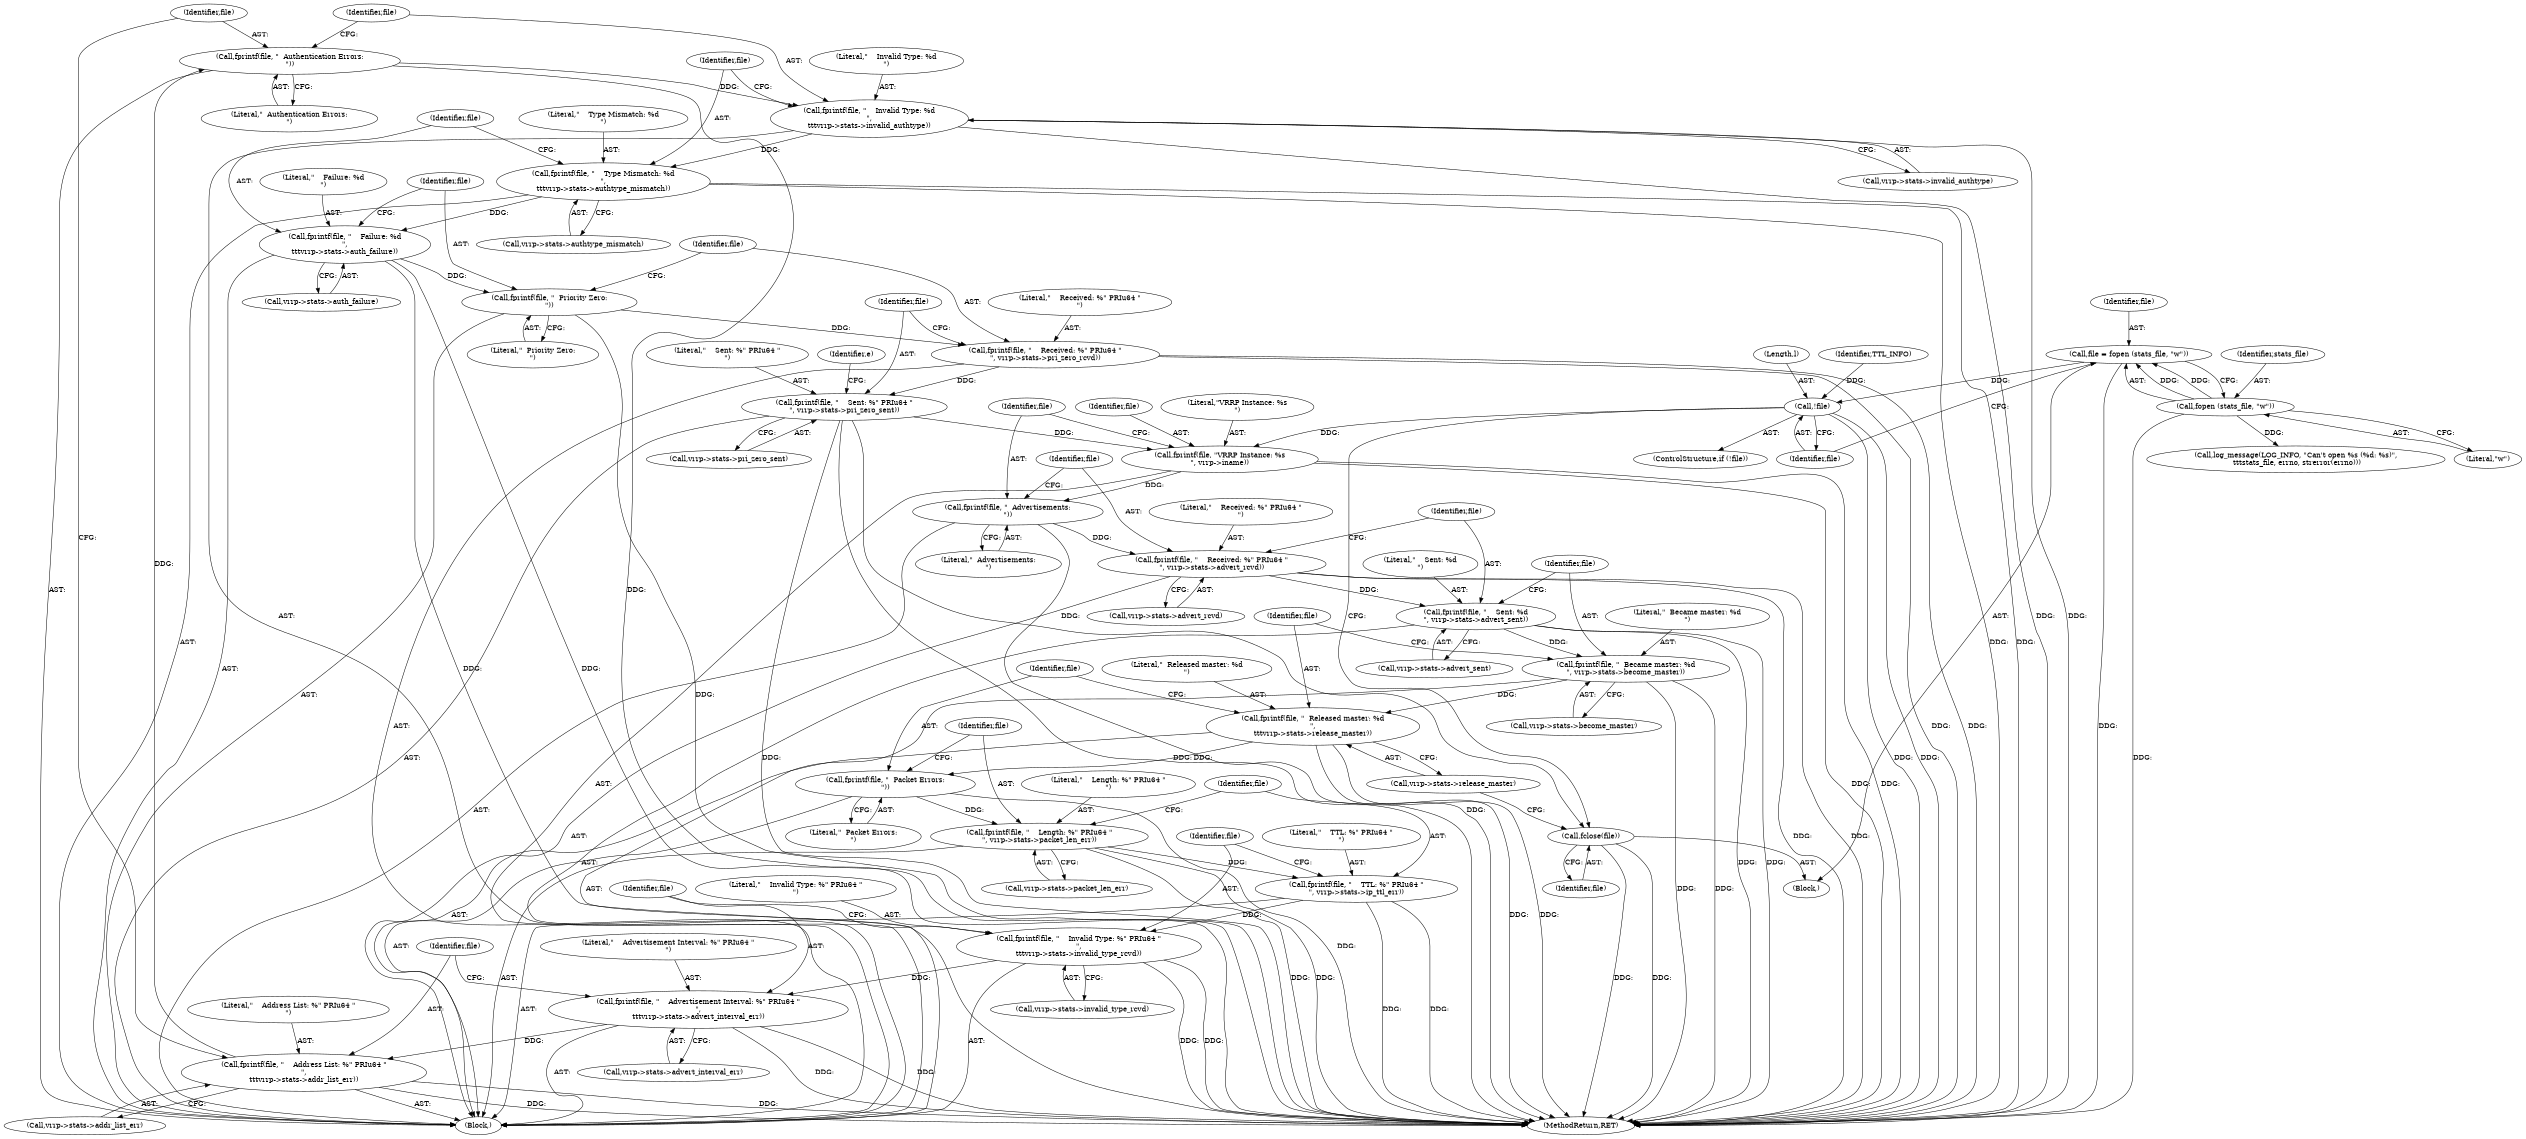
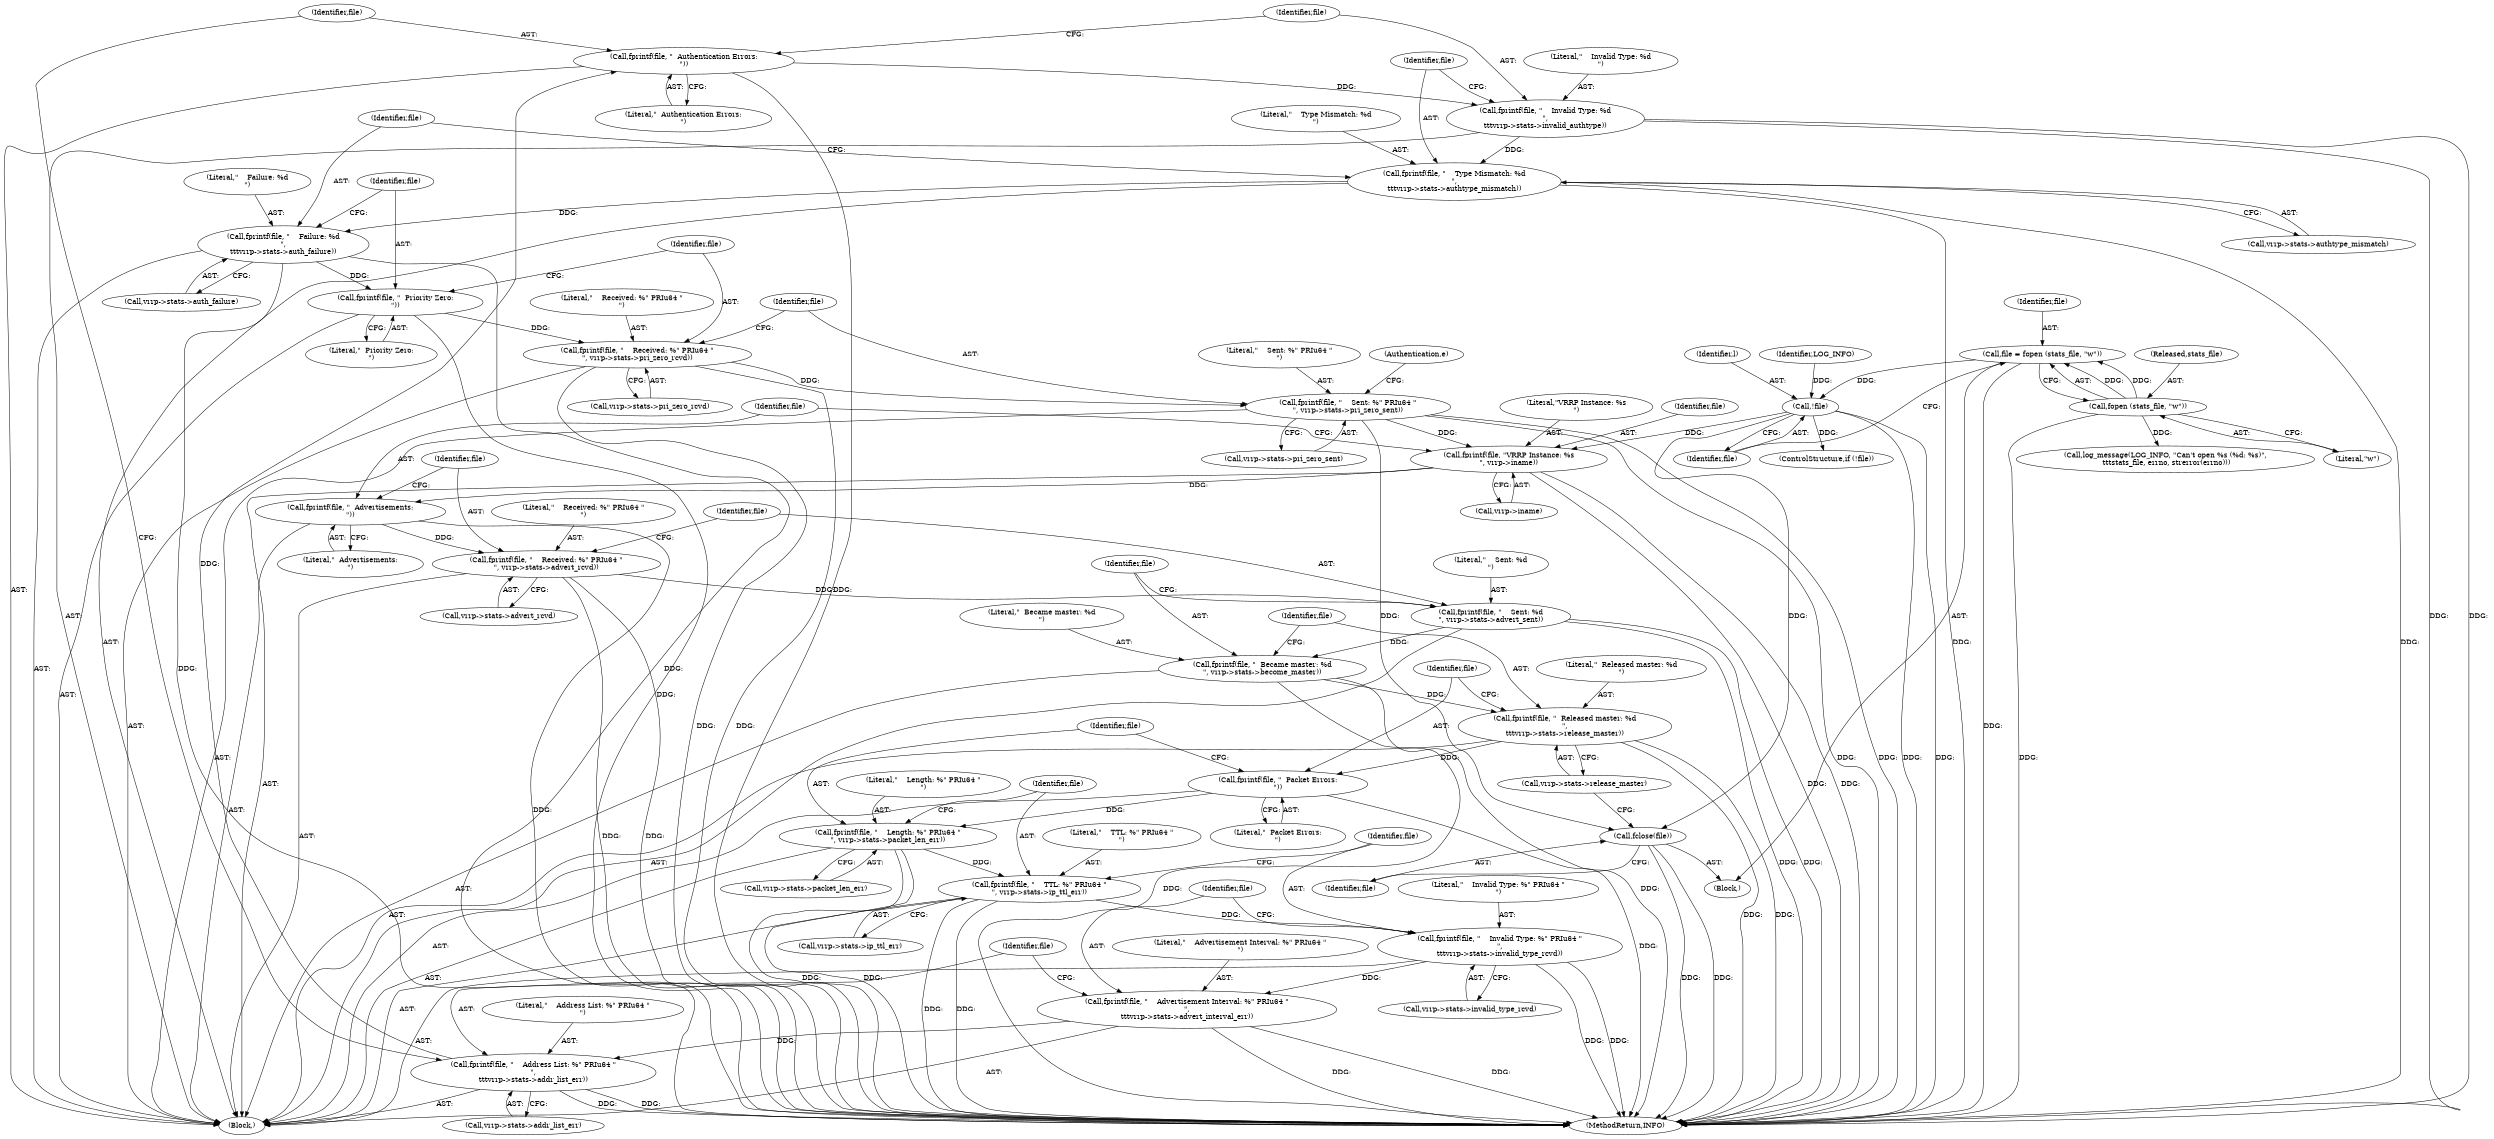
(1928, 182) -> none
(851, 355) -> (1416, 355)
(1781, 355) -> (1717, 355)
(1873, 355) -> (1815, 355)
(2273, 355) -> (2186, 355)
none -> (650, 407)
(1772, 433) -> (1830, 433)
none -> (1509, 512)
(1358, 616) -> (1799, 616)
(1434, 669) -> none
(1574, 727) -> none
none -> (850, 947)
(673, 1073) -> none
(1581, 1126) -> (1625, 1126)
